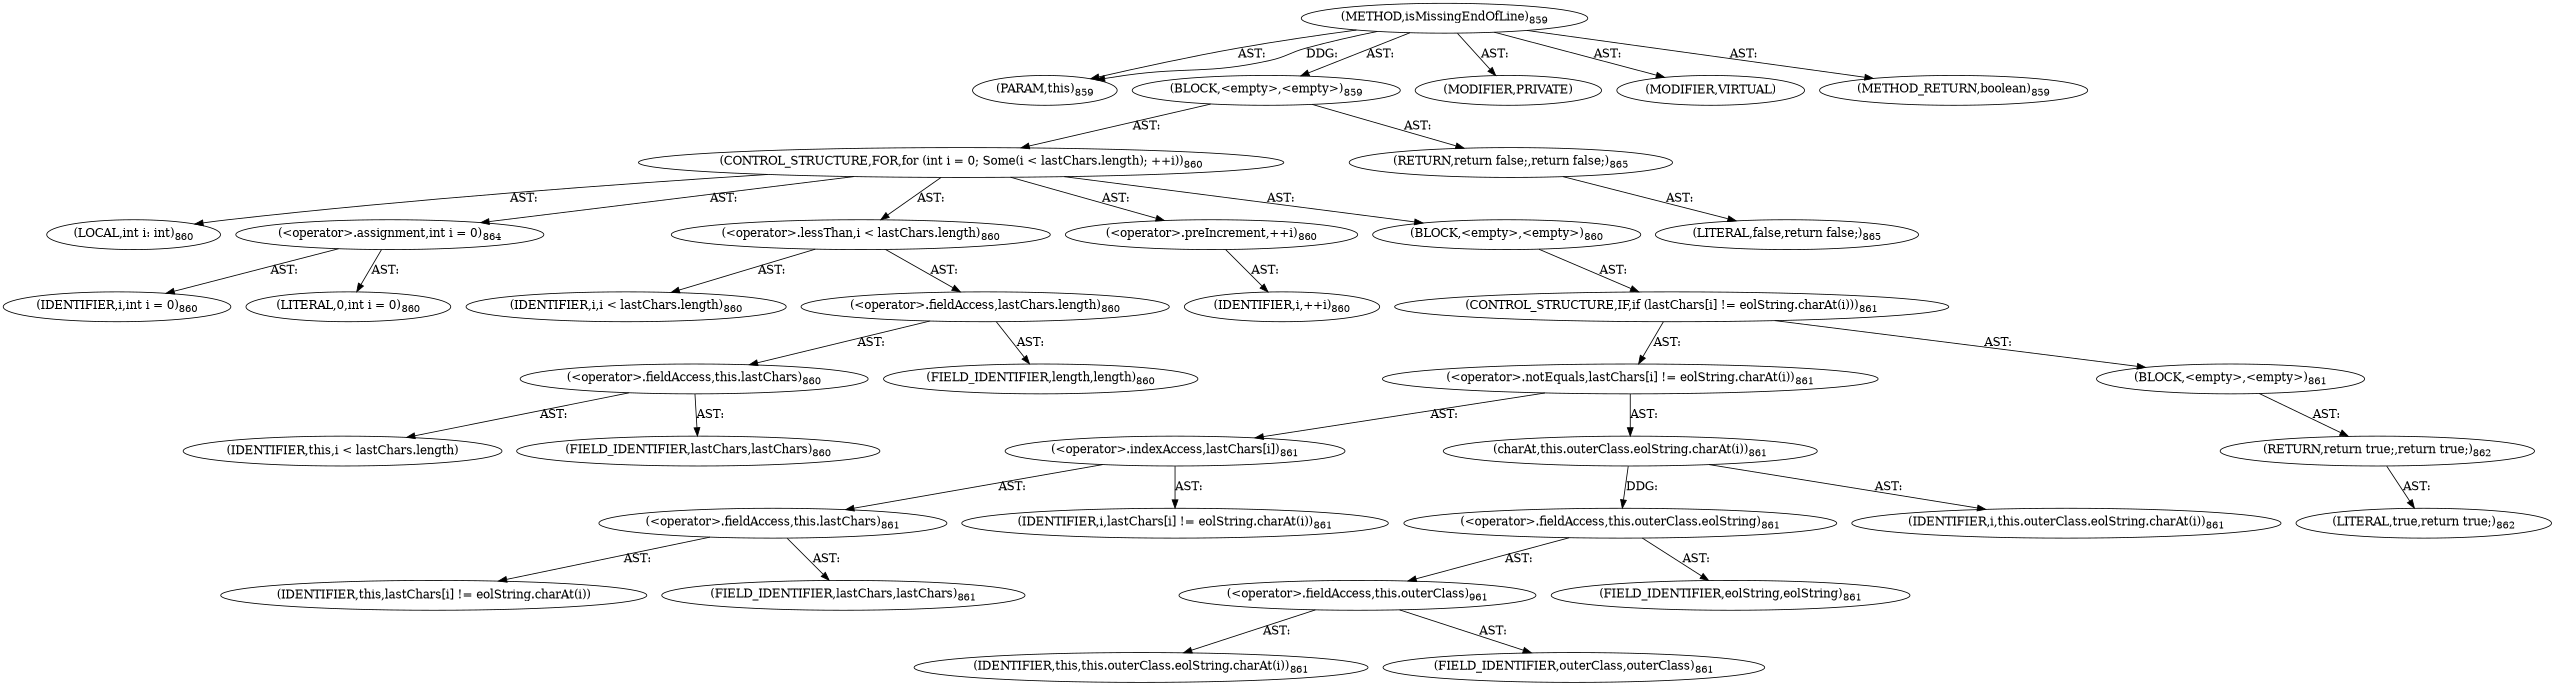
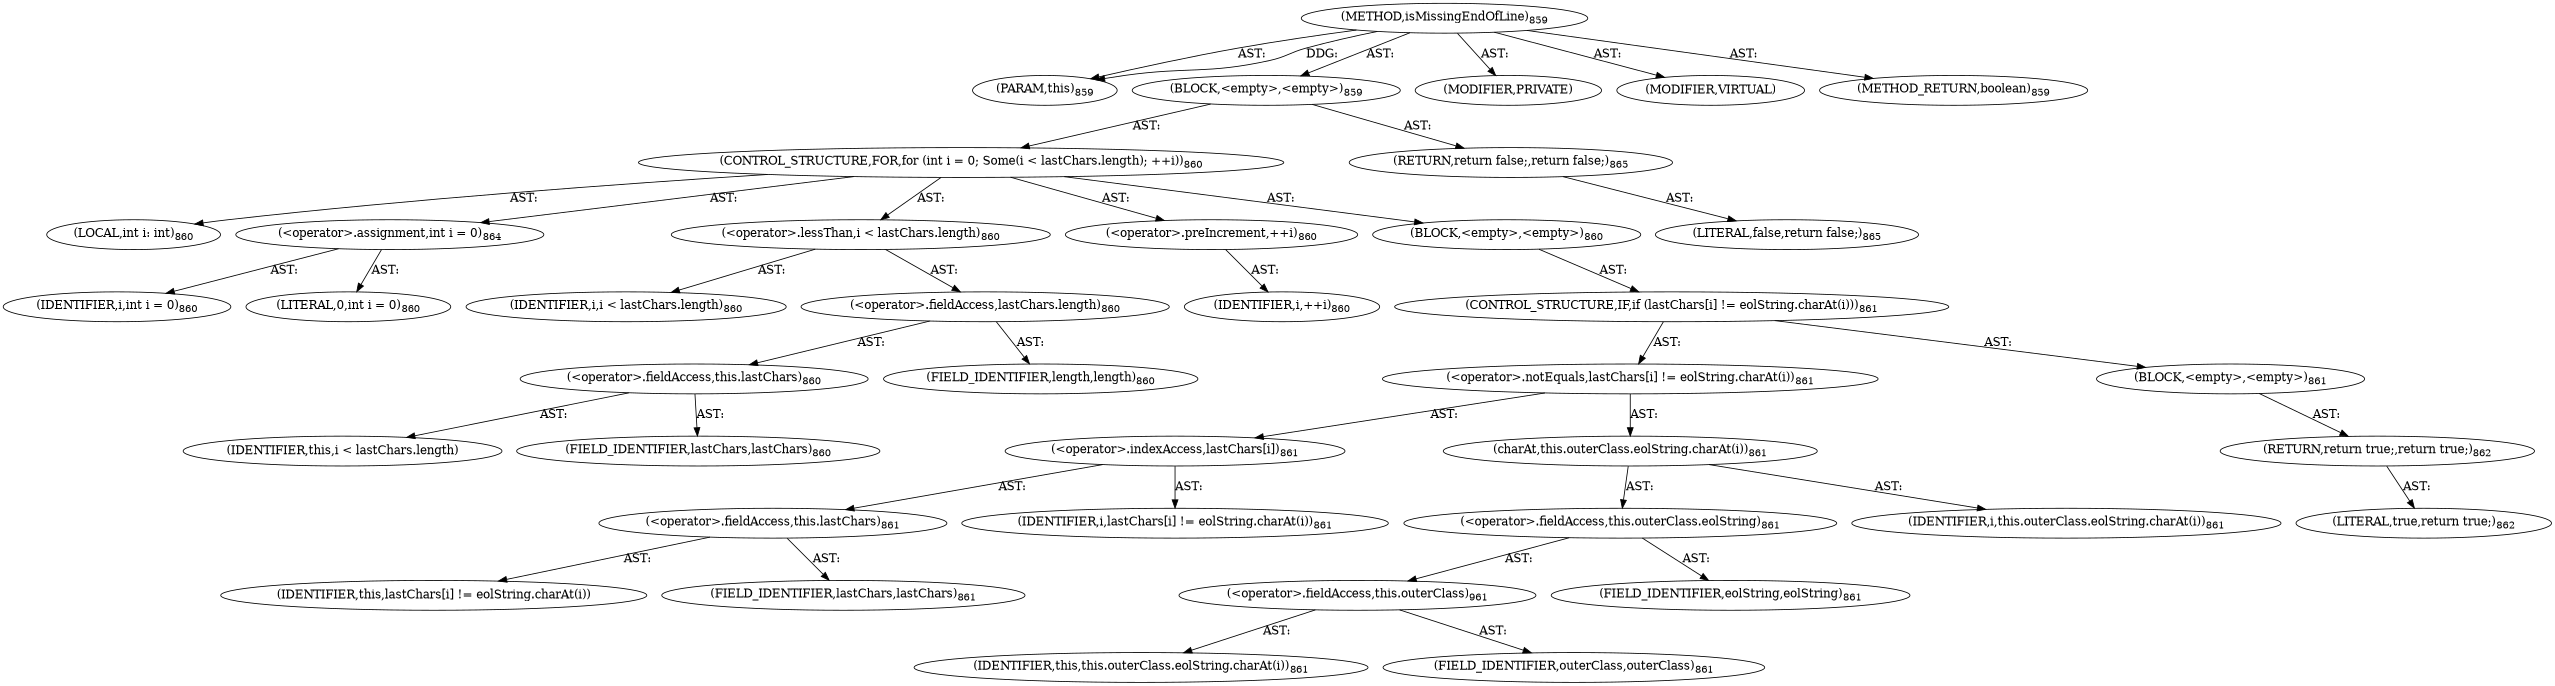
(1644, 487) -> (1642, 487)
